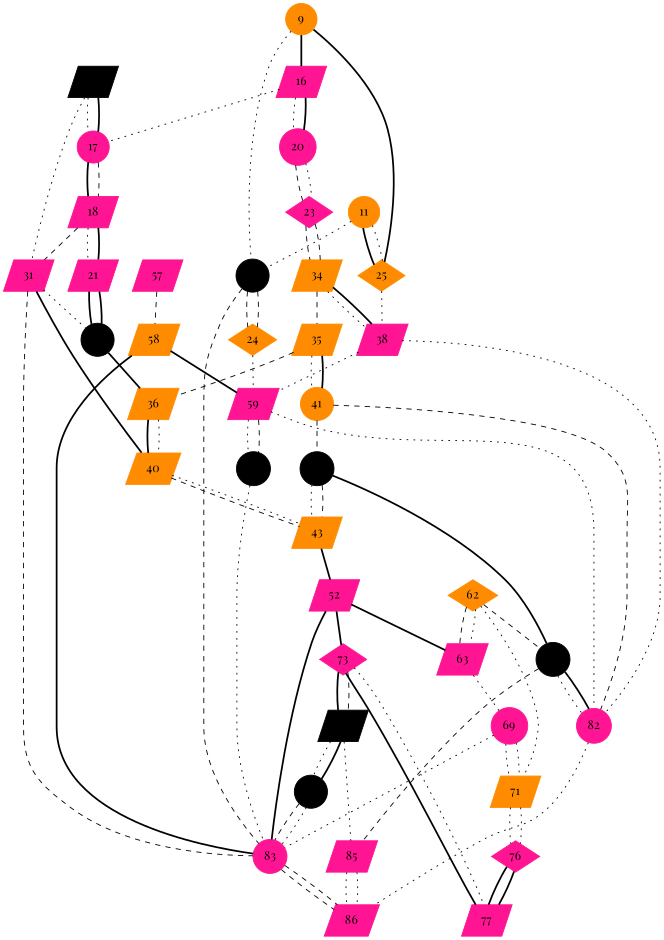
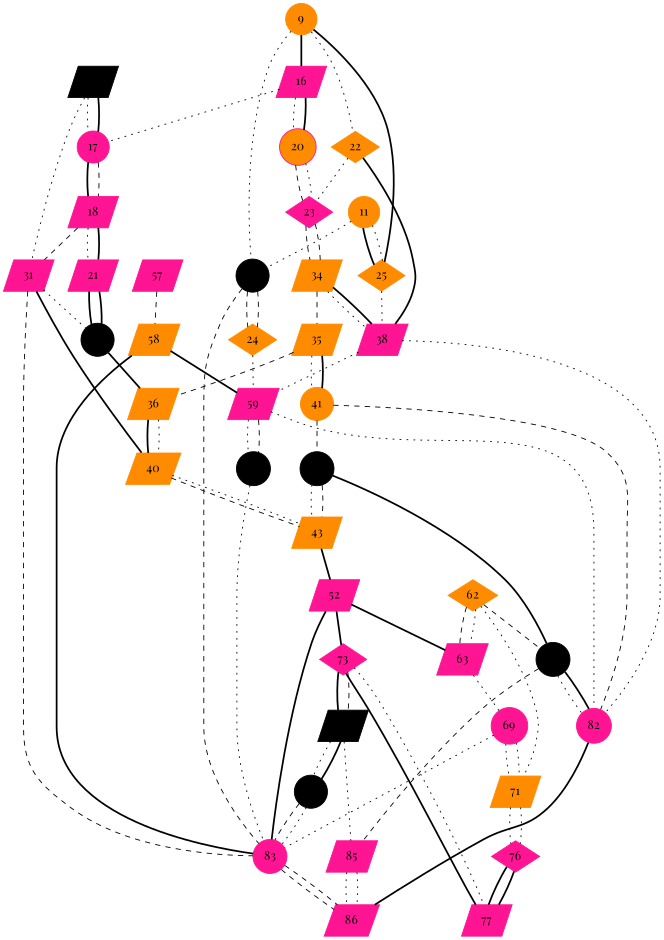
(298, 147) -> (298, 147)
none -> (355, 147)
(494, 834) -> (494, 834)
